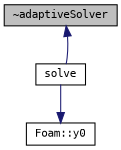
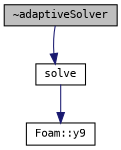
(68, 50) -> (54, 40)
(61, 134) -> (61, 134)
